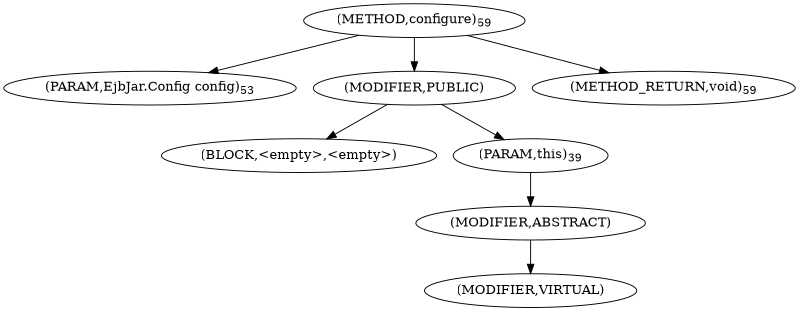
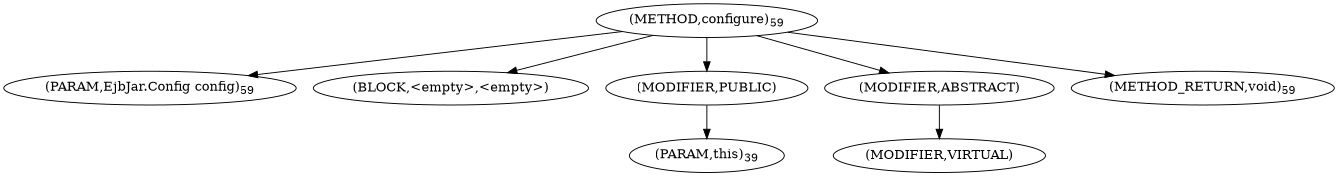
(247, 87) -> (247, 87)
(361, 119) -> (585, 53)
(531, 185) -> (818, 53)
